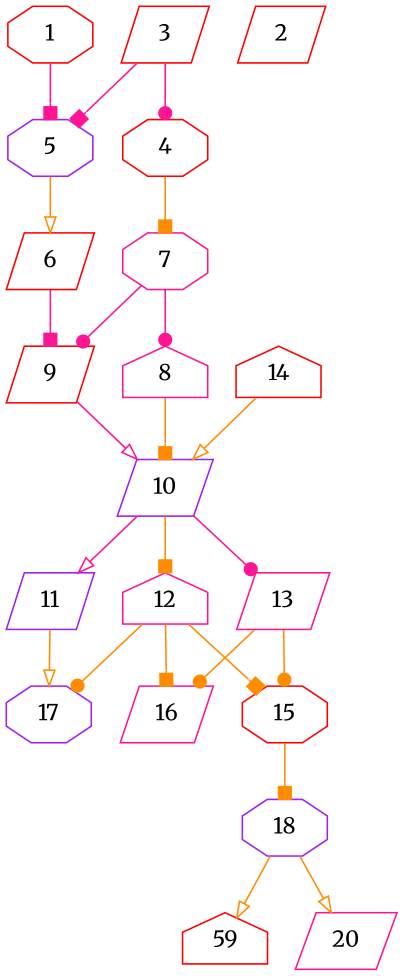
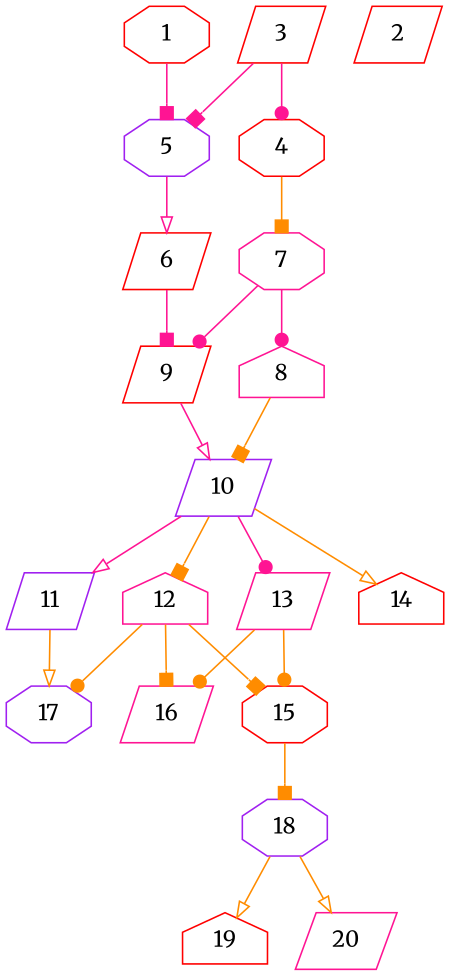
(50, 197) -> (167, 197)
(230, 423) -> (309, 542)
(225, 941) -> (225, 941)
